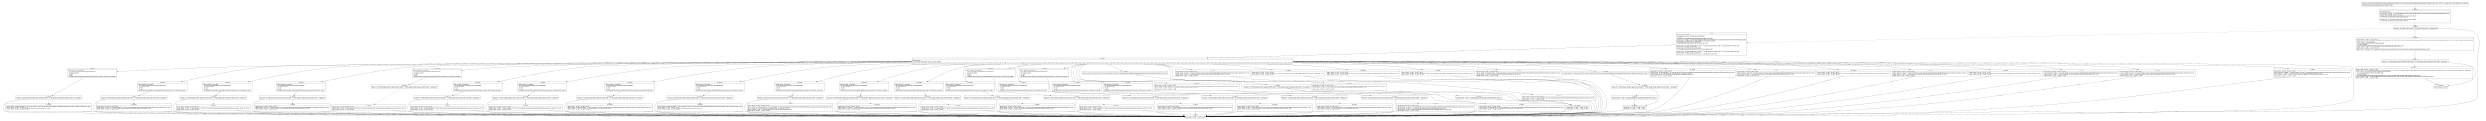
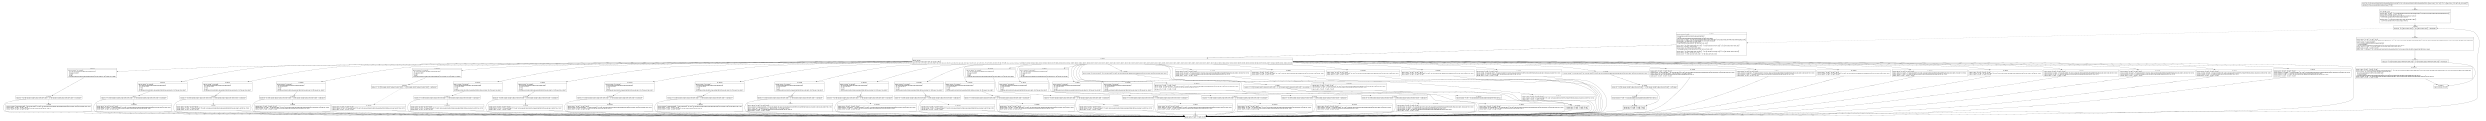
none -> (2234, 73)
